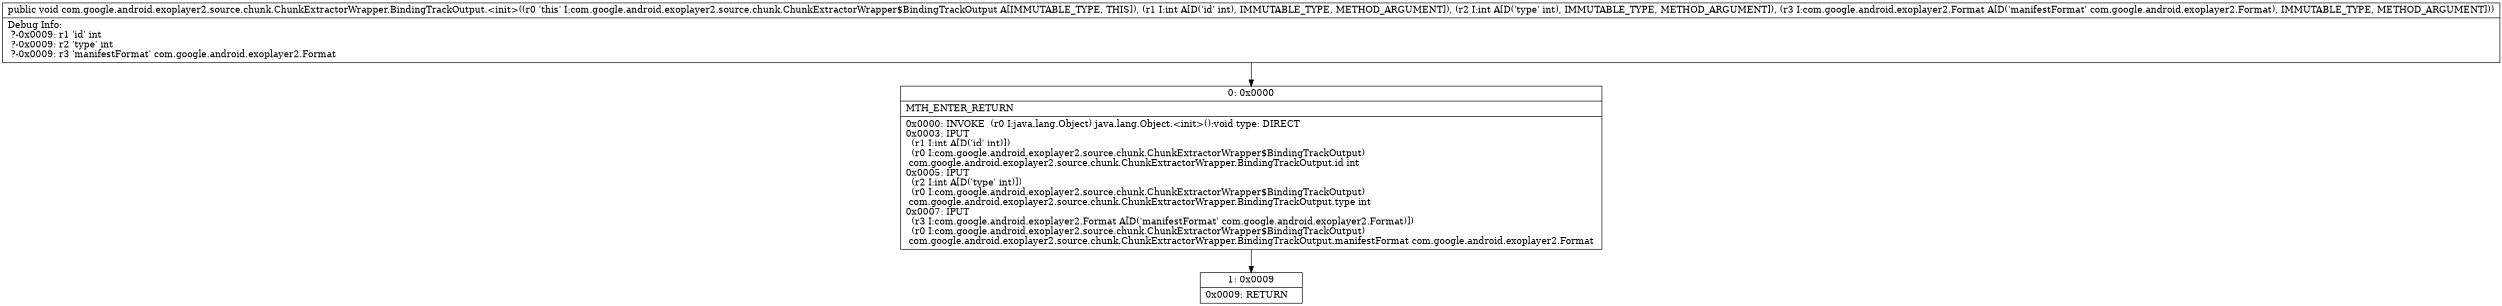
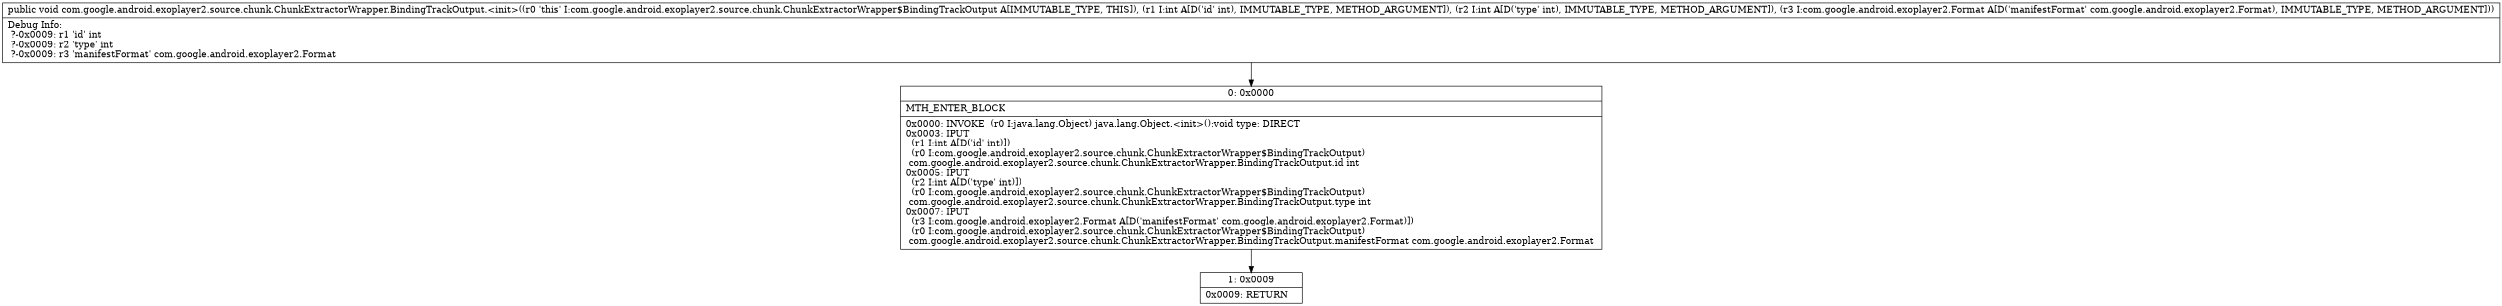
(960, 109) -> (956, 109)
